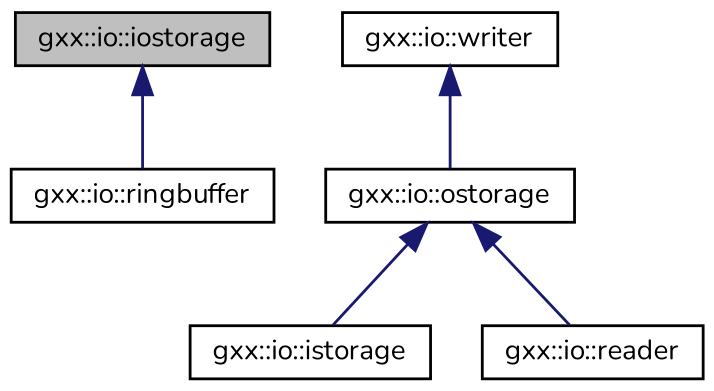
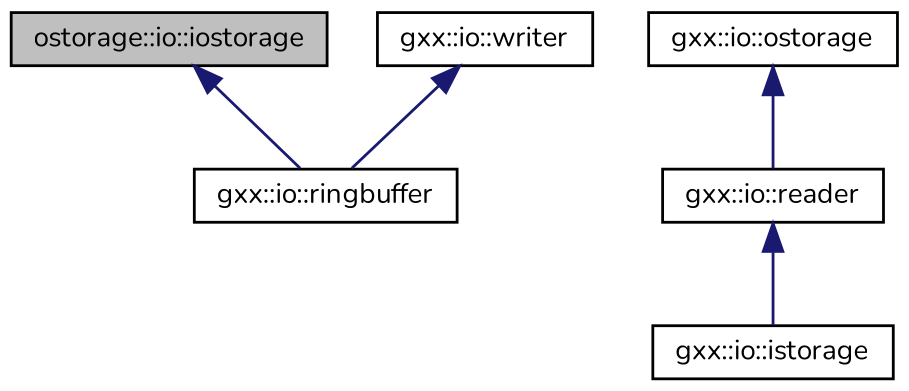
(143, 39) -> (169, 39)
(450, 132) -> (395, 127)
(370, 285) -> (773, 289)
